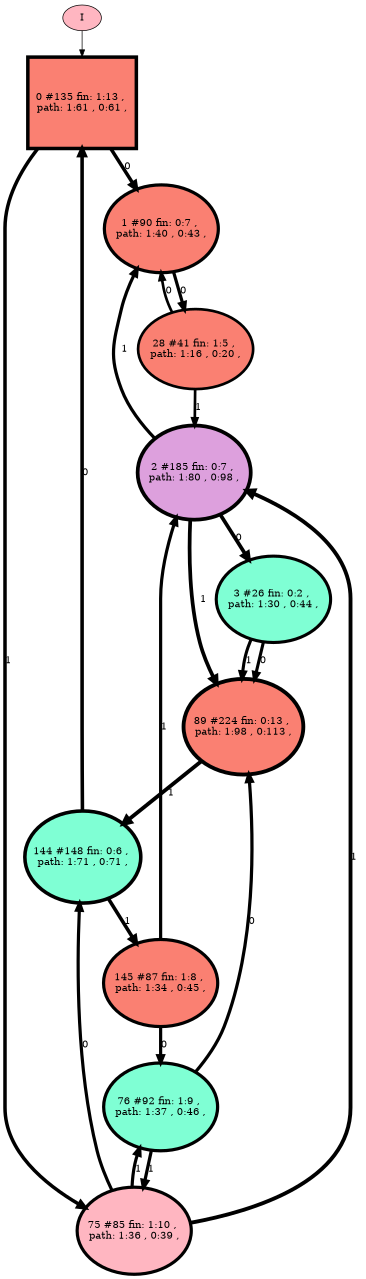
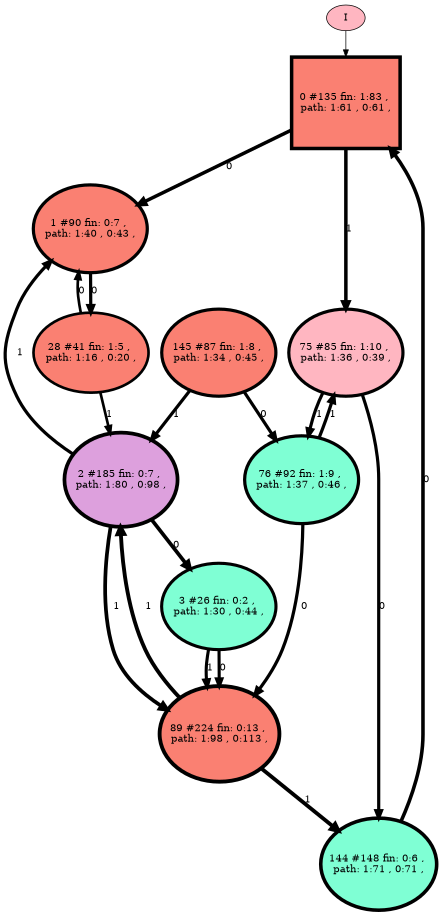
(82, 103) -> (346, 103)
(351, 884) -> (135, 622)
(120, 918) -> none
